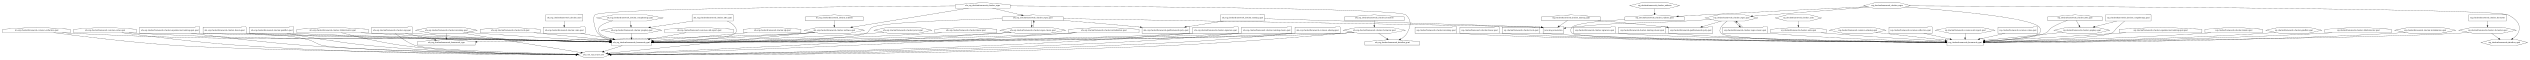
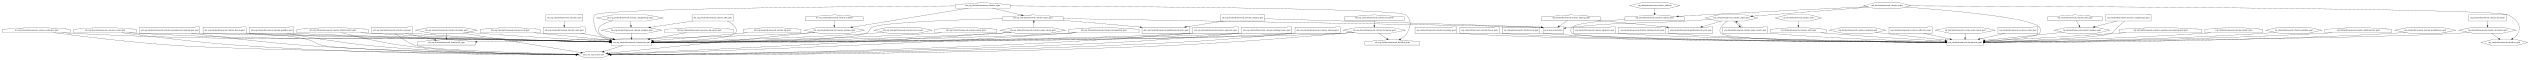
(1032, 23) -> none
(2047, 32) -> none
(734, 38) -> none
